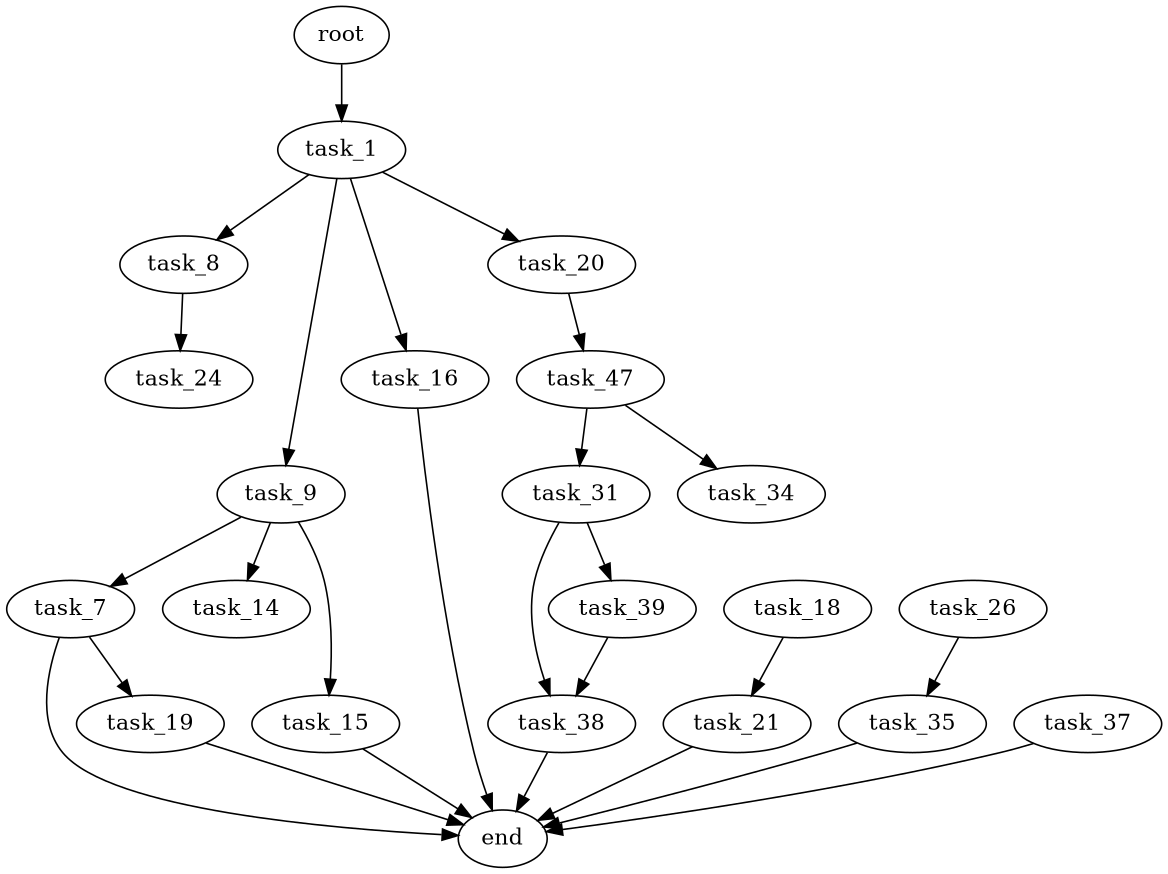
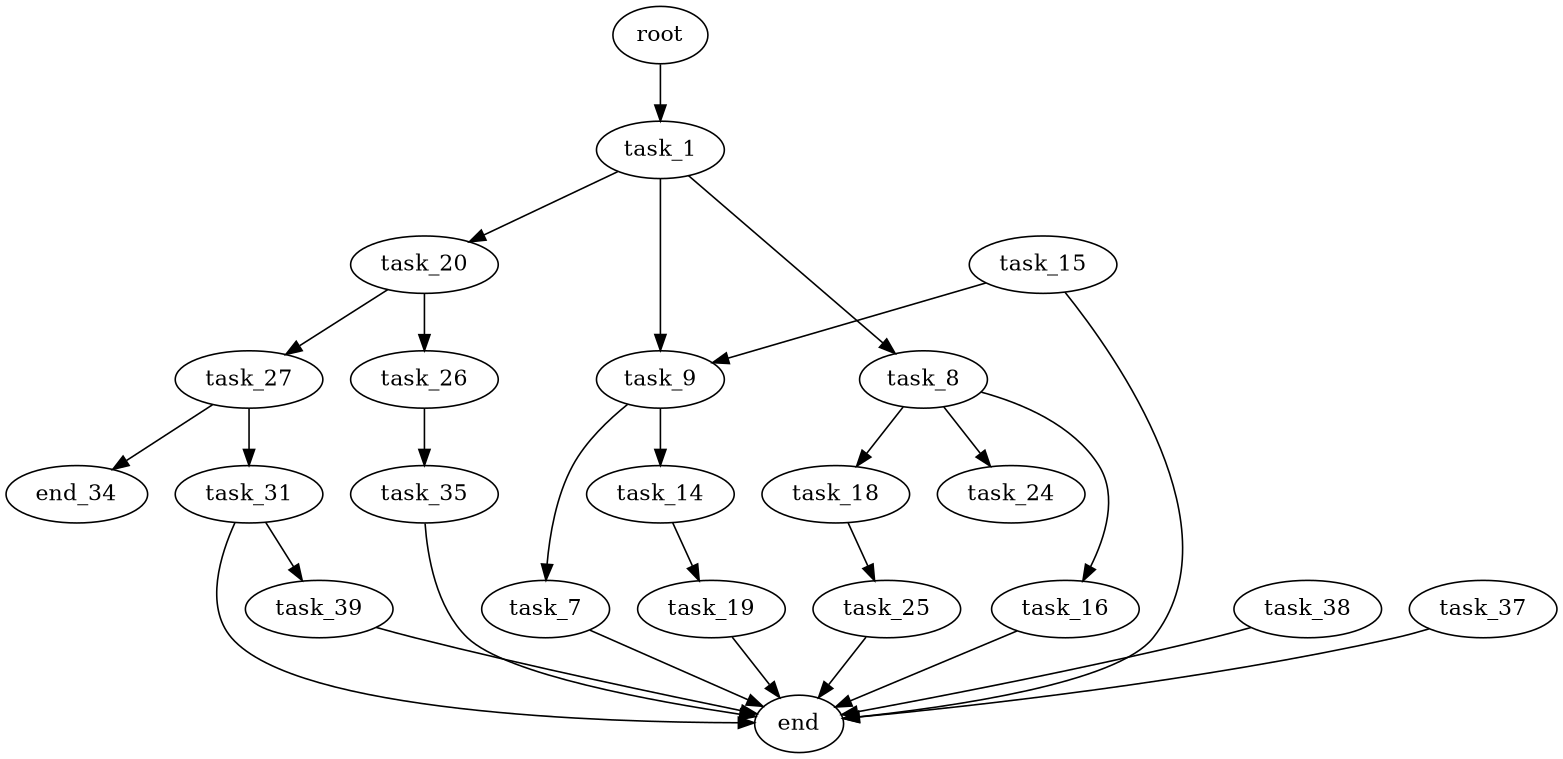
(376, 256) -> (1088, 451)
none -> (424, 314)
(590, 379) -> (249, 379)
none -> (885, 430)
(751, 494) -> (77, 494)
(328, 598) -> (870, 317)
(532, 600) -> (418, 702)
(596, 659) -> (467, 650)
(106, 660) -> (683, 544)
(737, 724) -> (887, 609)
